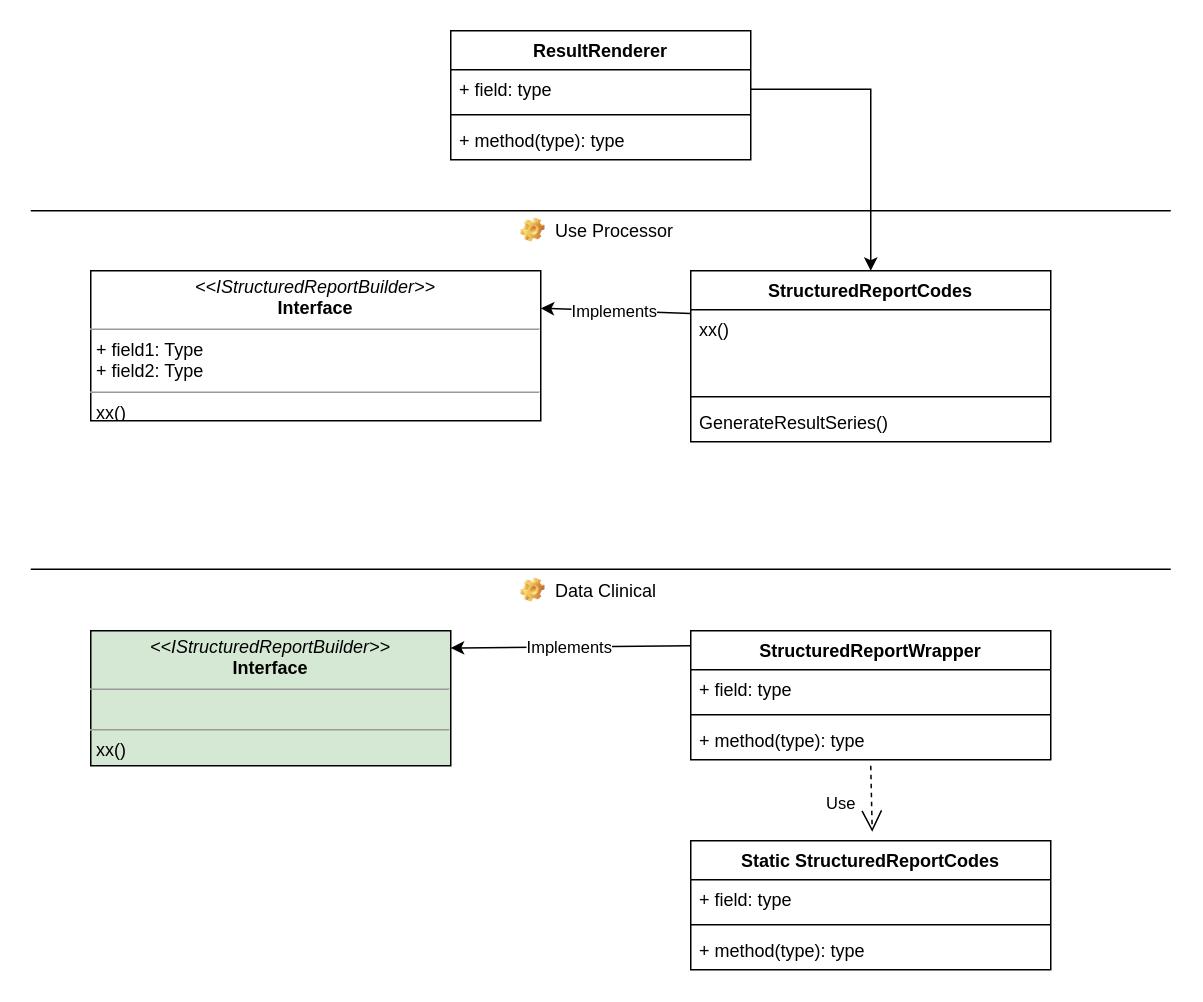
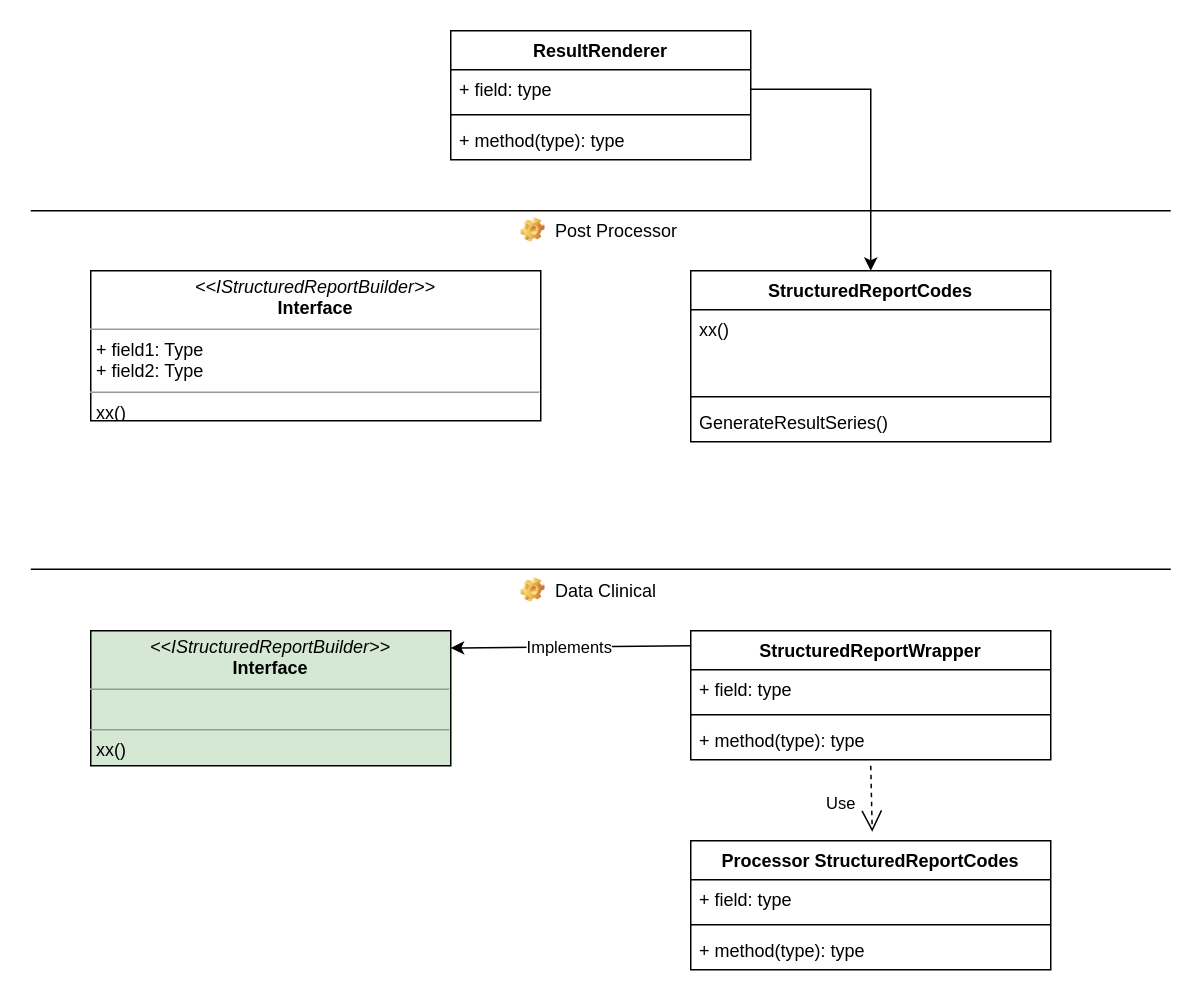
(618, 231) -> (623, 231)
(620, 311) -> none
(870, 861) -> (870, 861)
